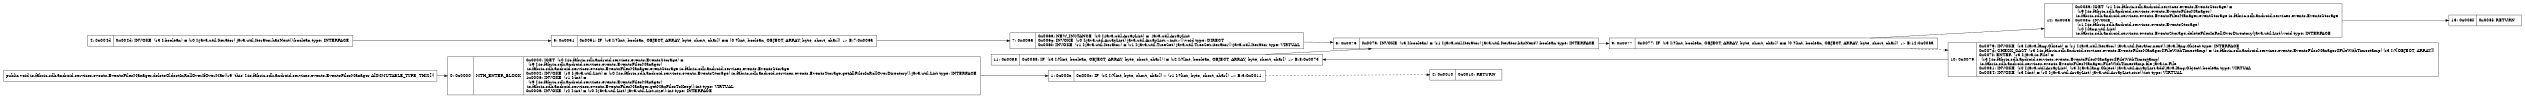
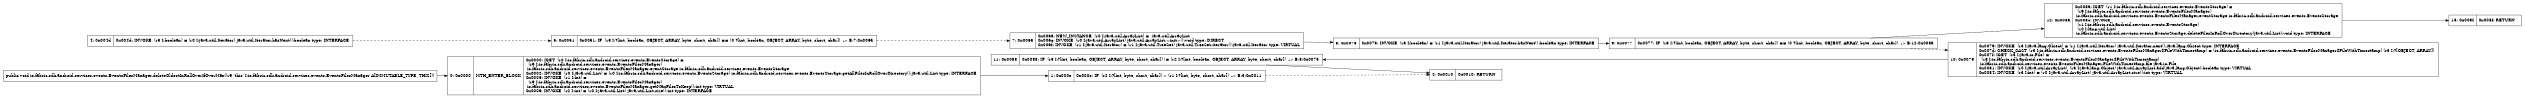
(451, 41) -> (451, 41)
(942, 41) -> (942, 41)
(1317, 52) -> (1346, 69)
(2017, 55) -> (2015, 55)
(557, 78) -> (557, 78)
